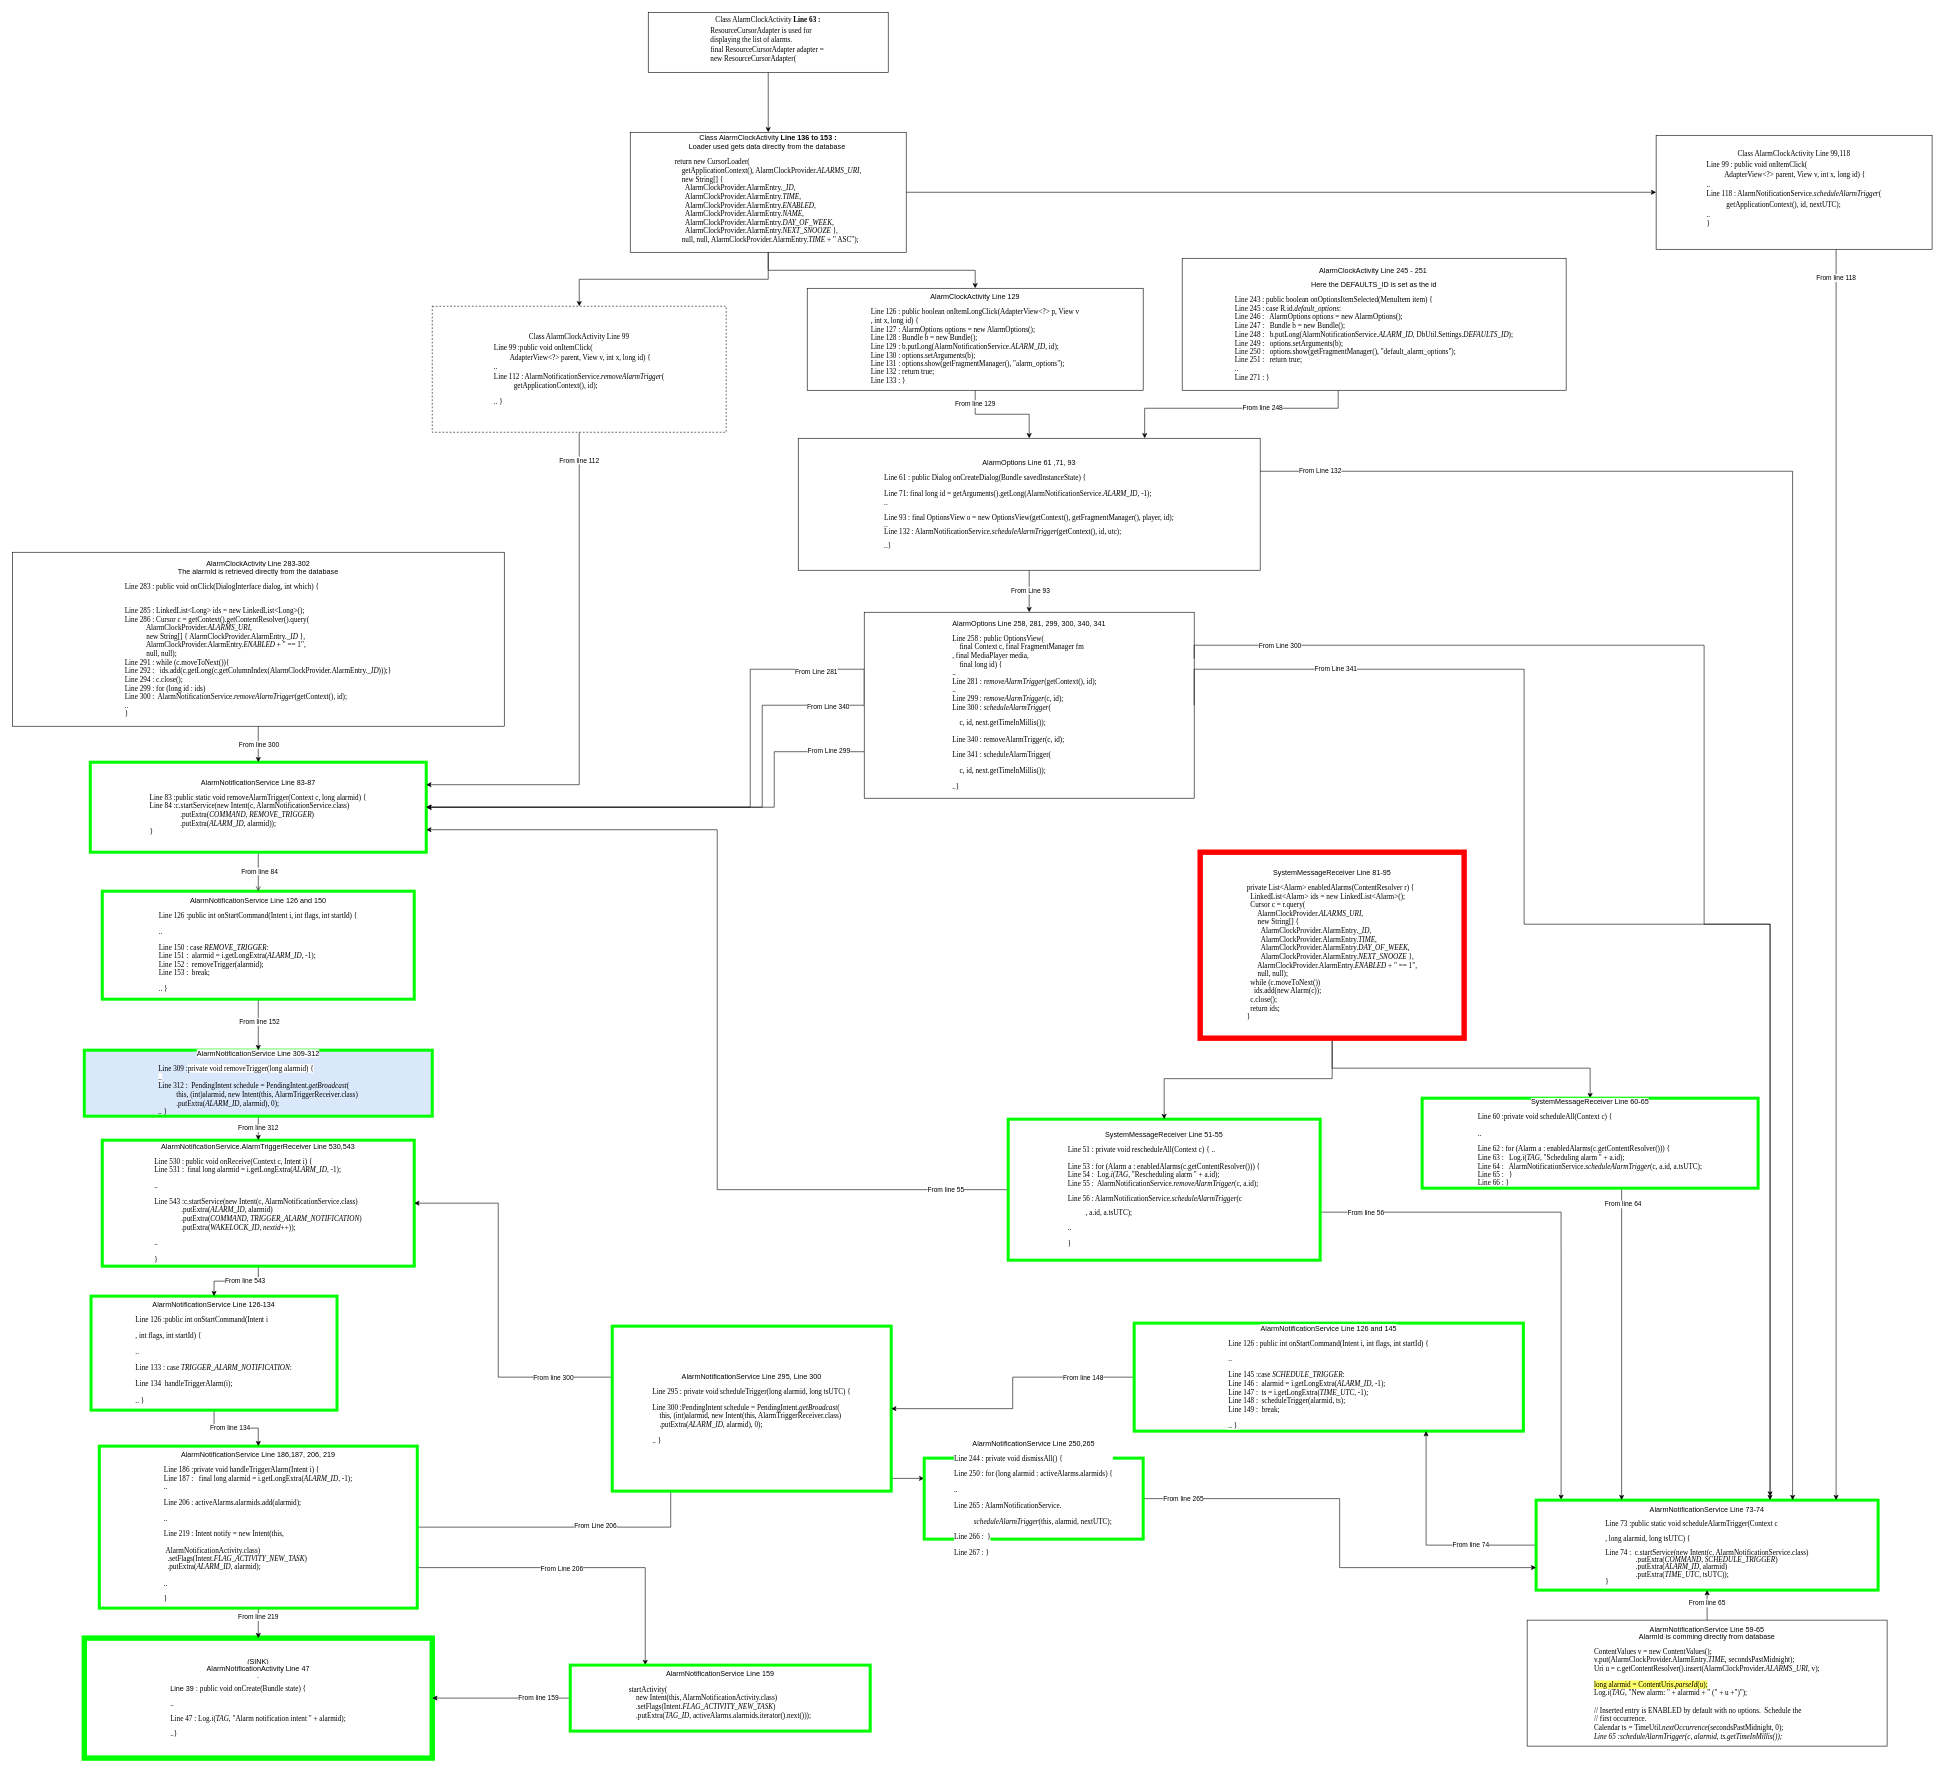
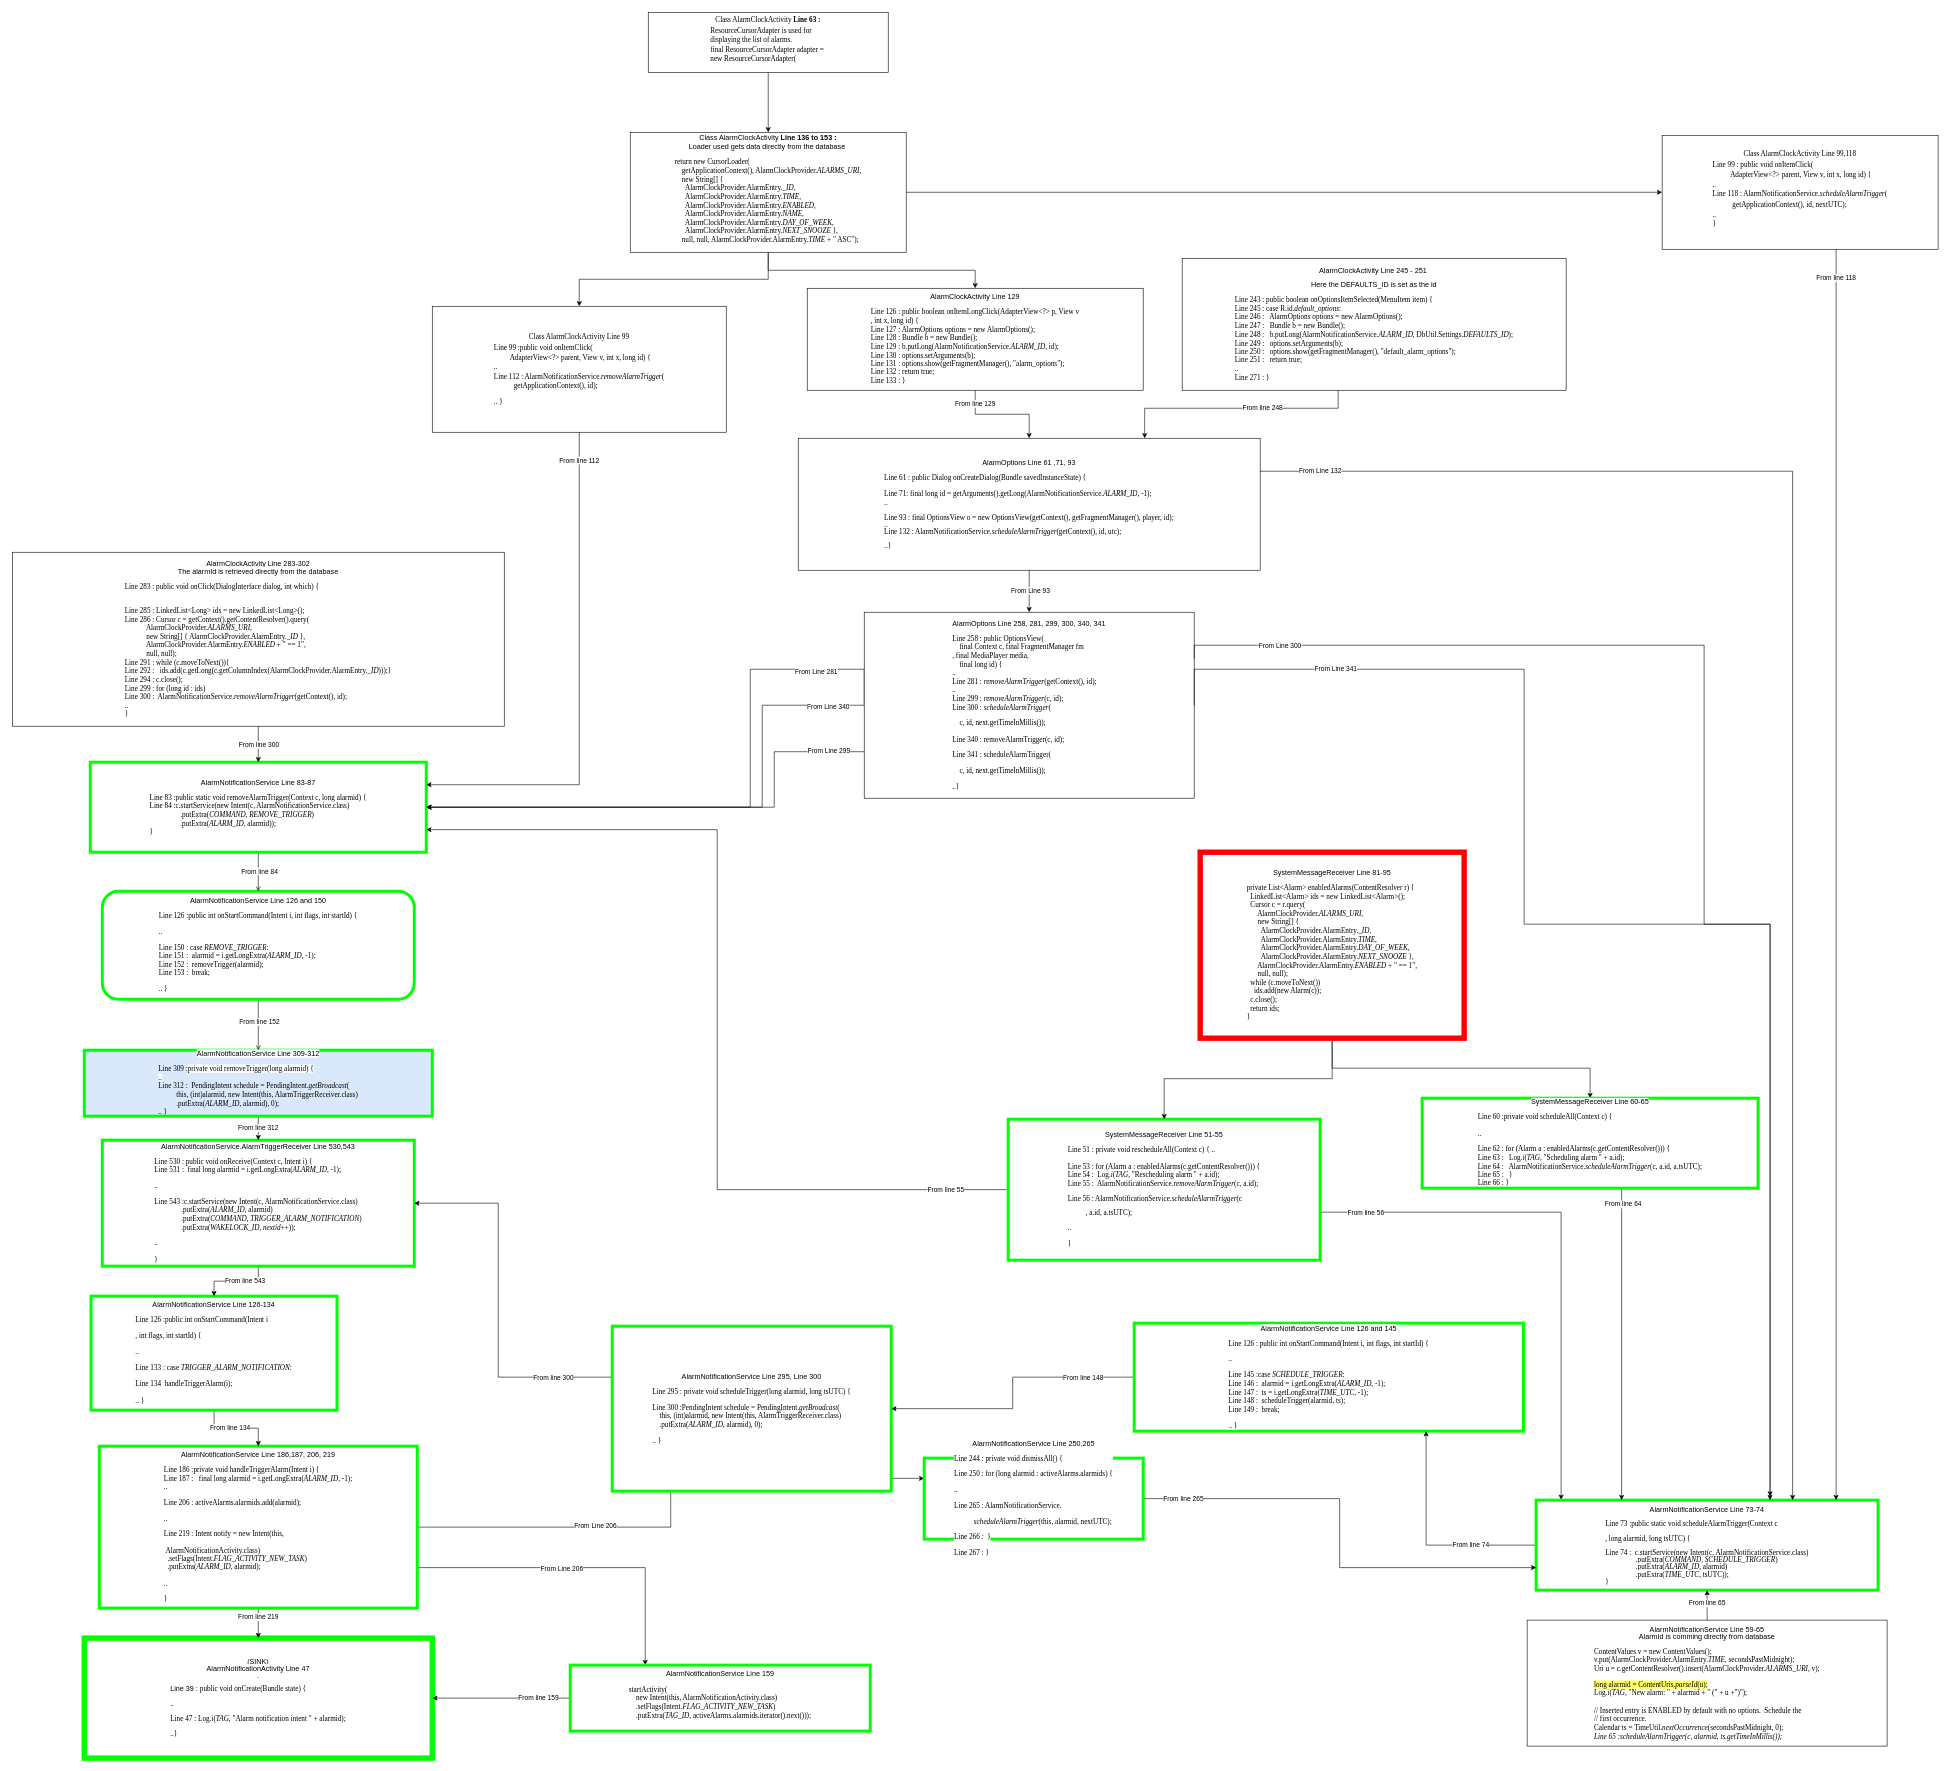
(1794, 192) -> (1800, 192)
(579, 369) -> (579, 369)
(258, 945) -> (258, 945)
(258, 1044) -> (258, 1046)
